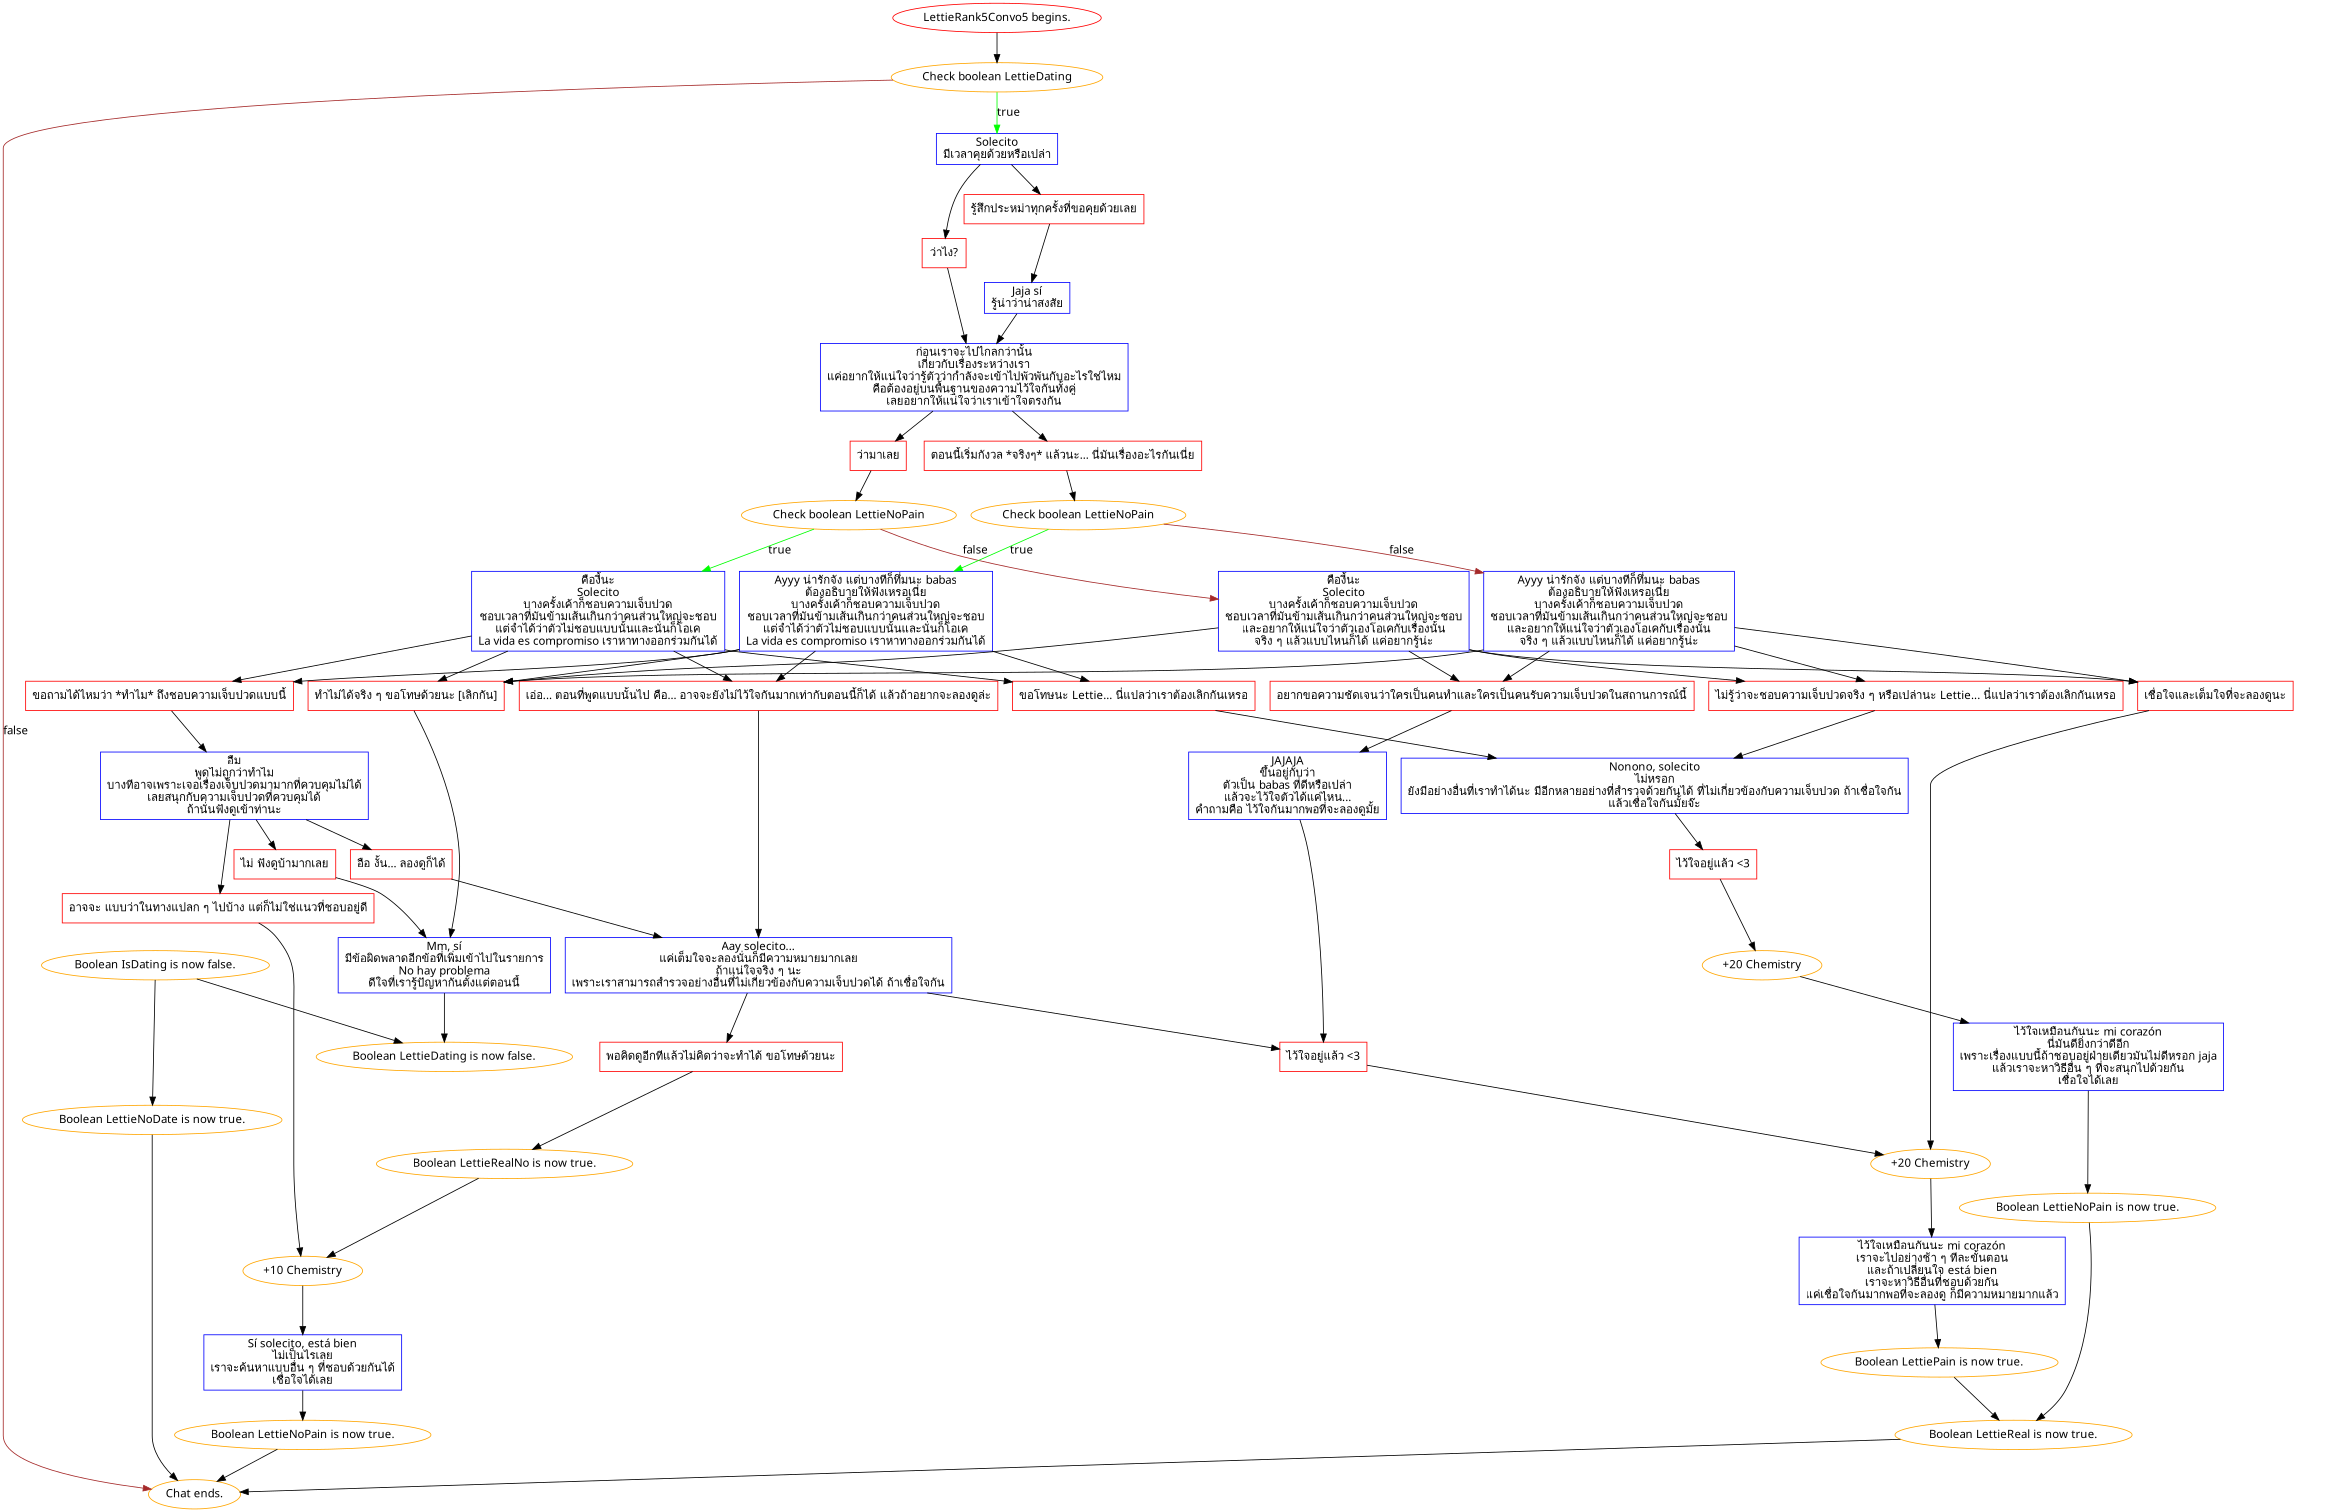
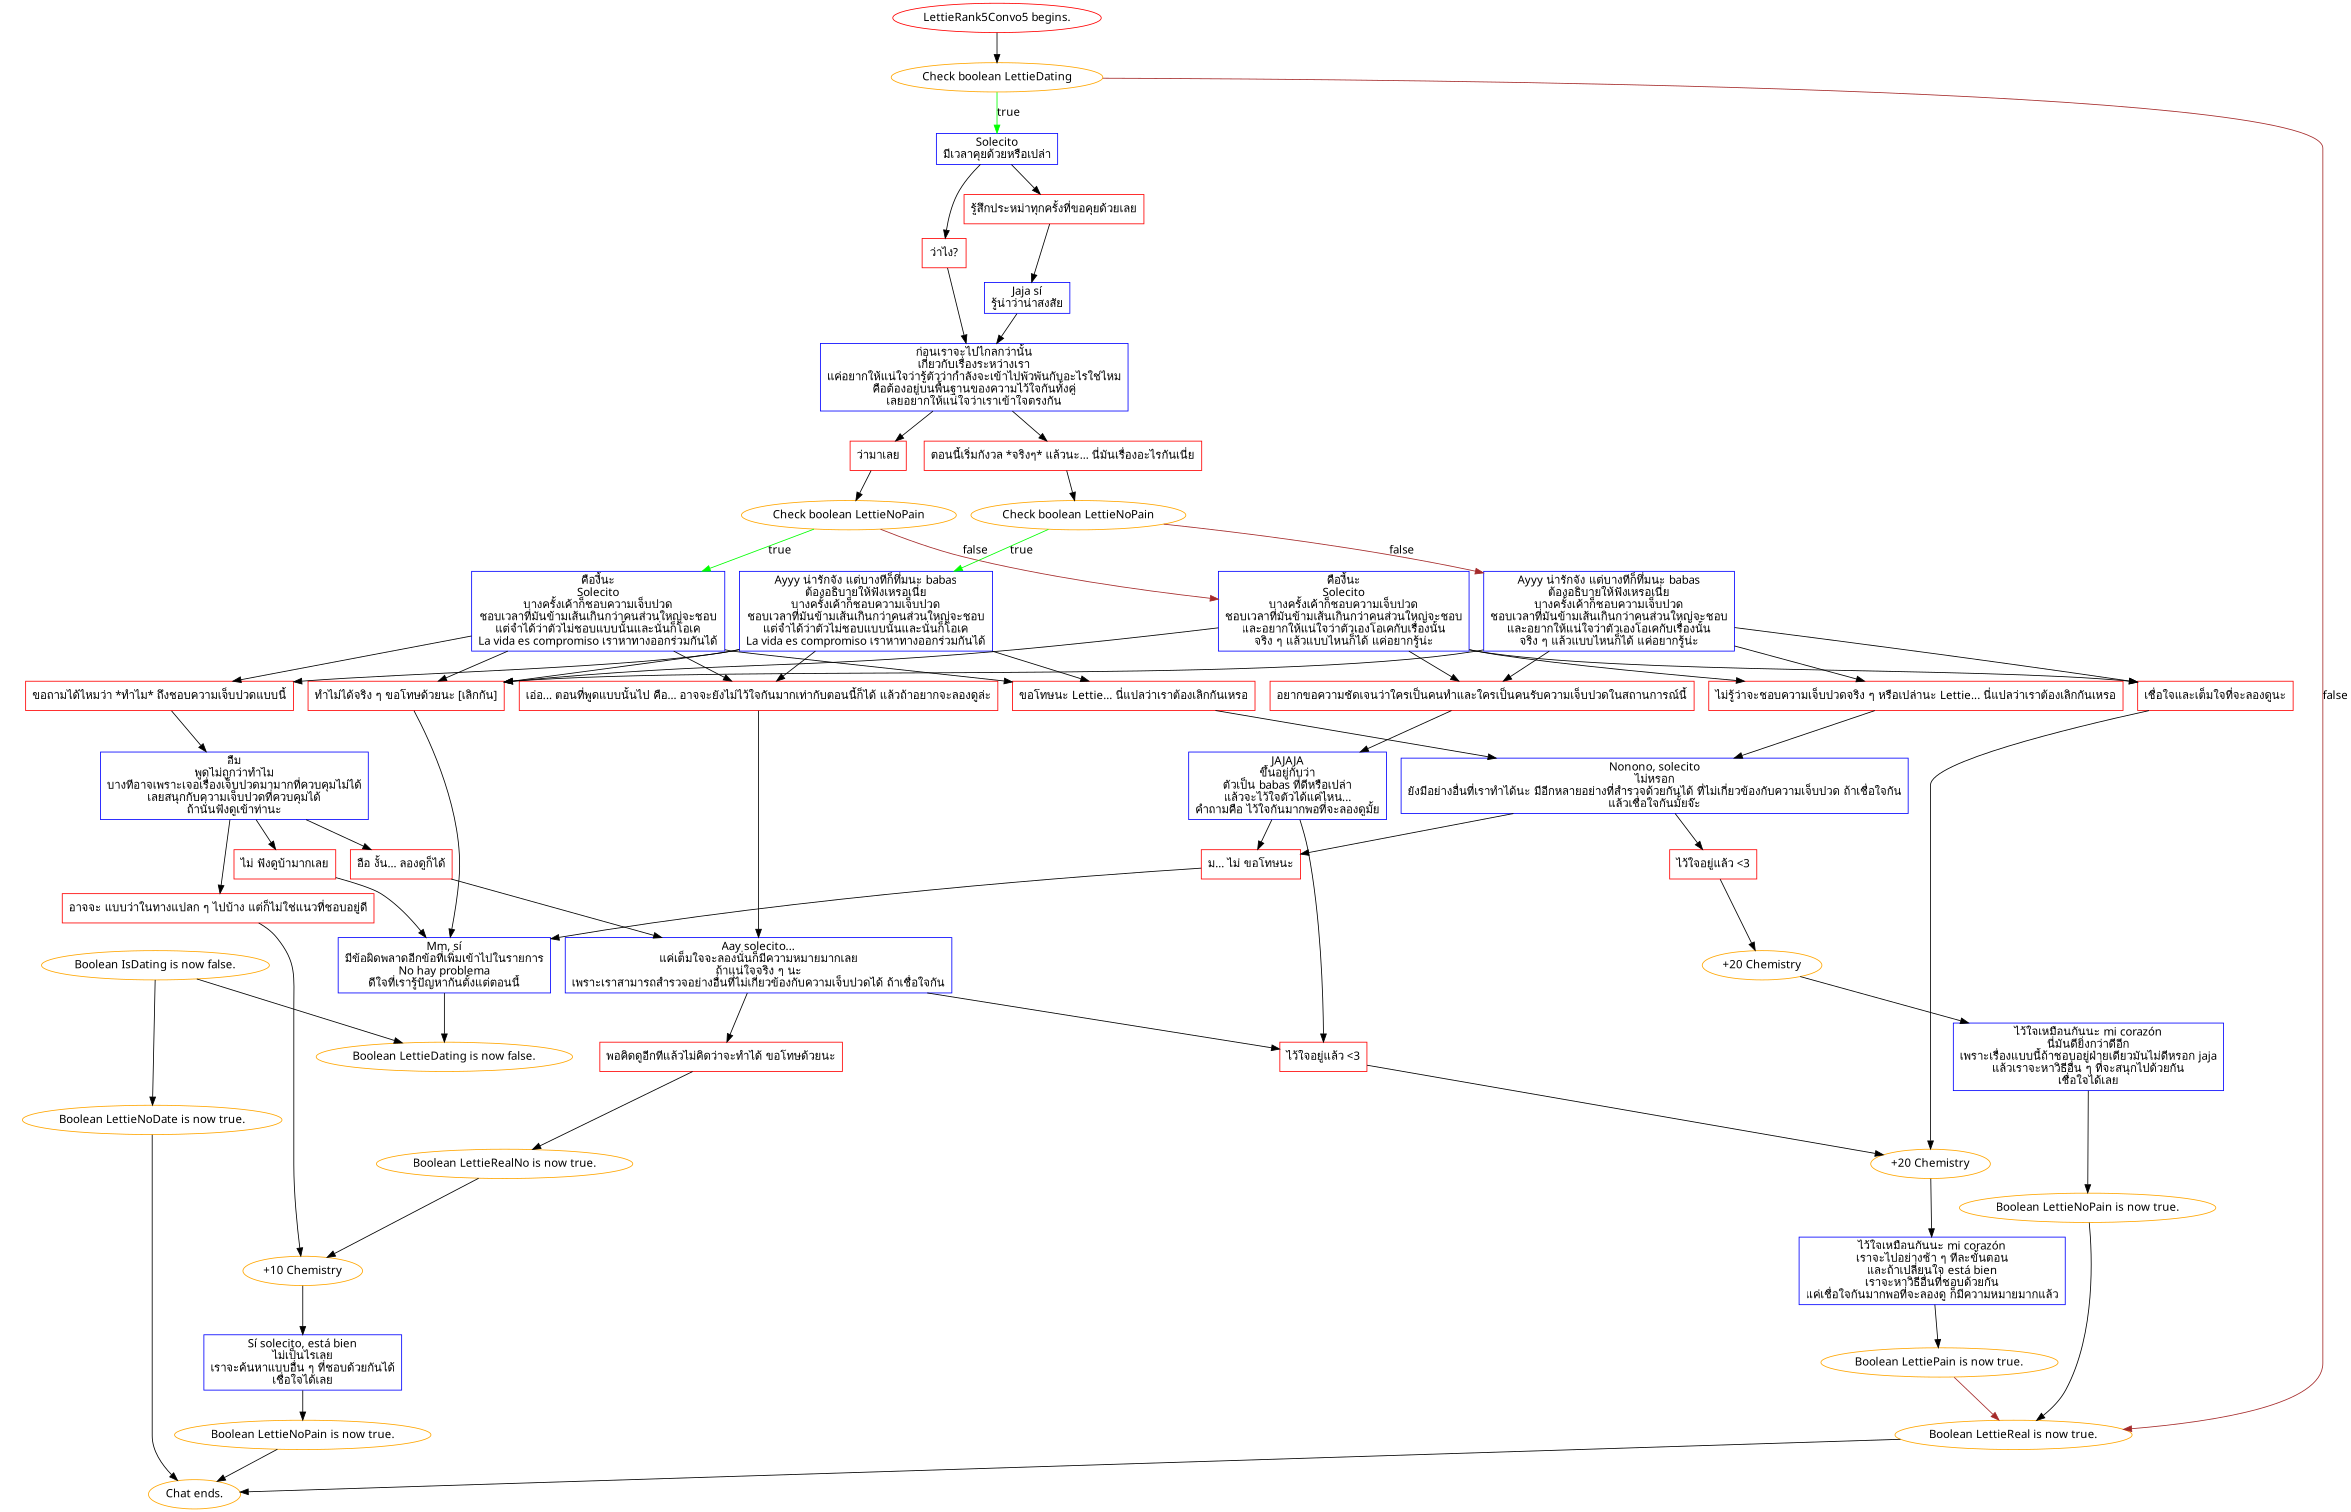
(3, 422) -> (2323, 248)
none -> (1251, 864)
(1973, 1396) -> (1973, 1396)
